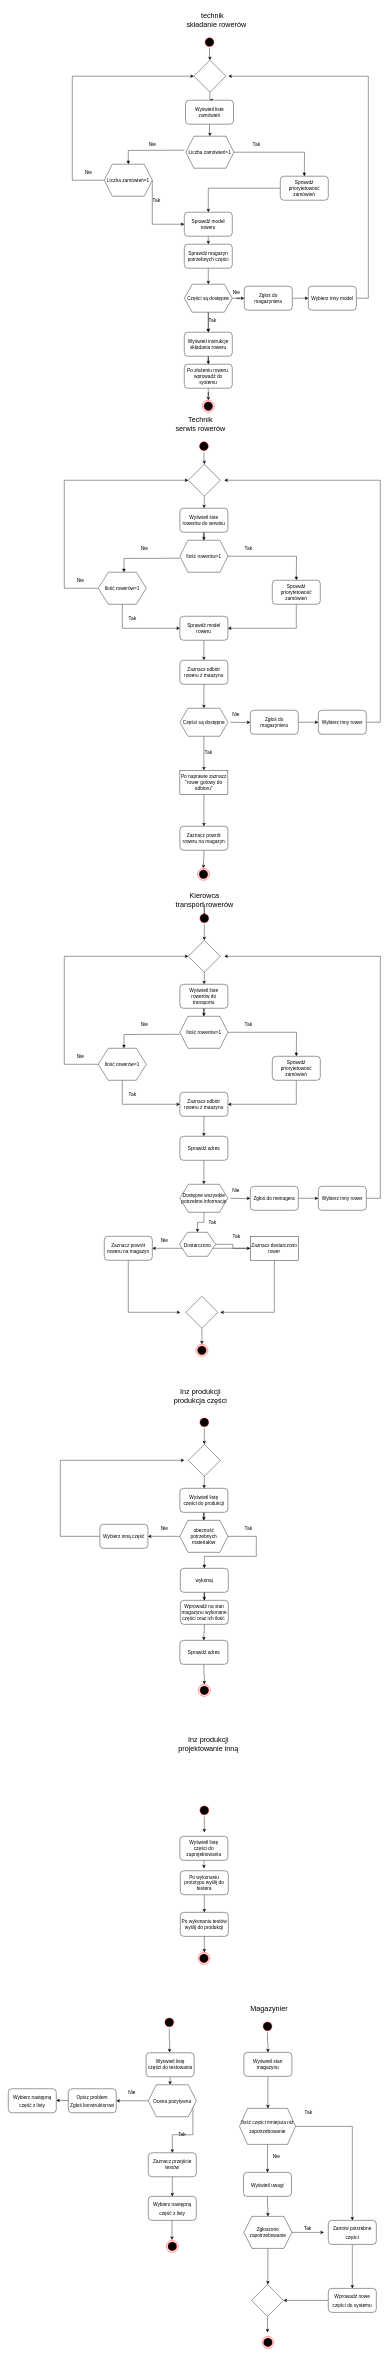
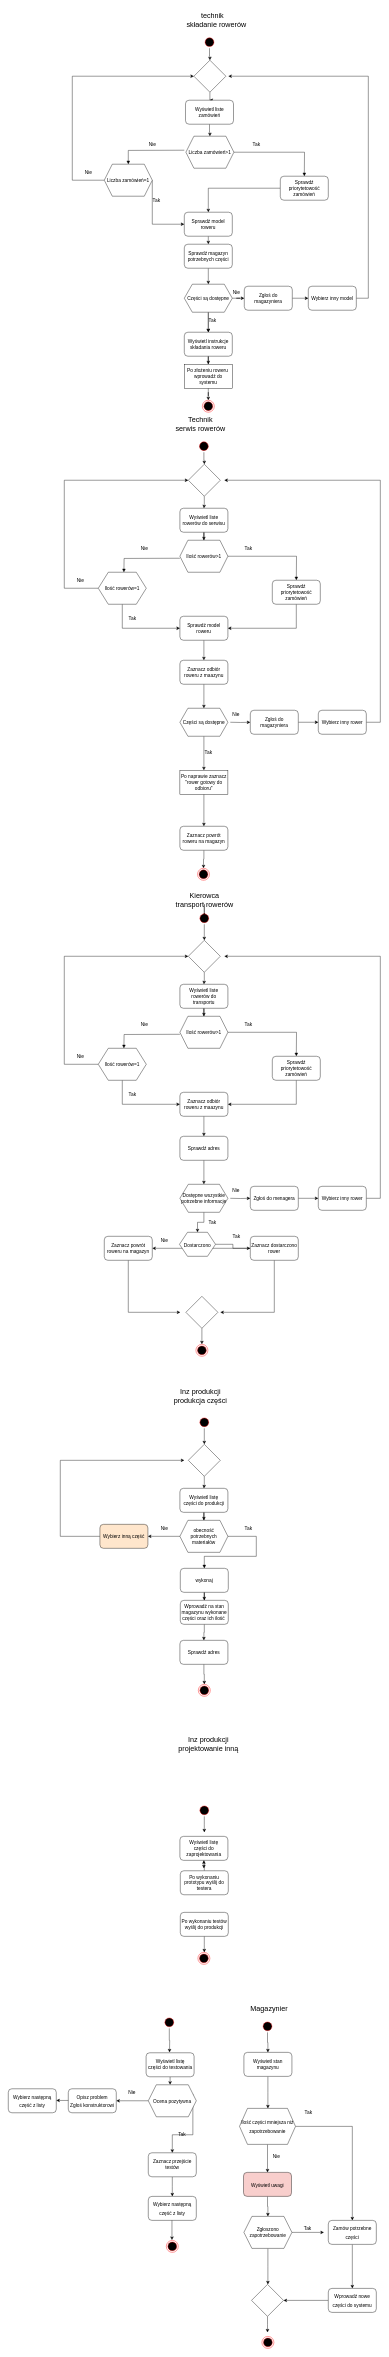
(208, 376) -> (208, 376)
(274, 1248) -> (274, 1248)
(124, 1536) -> (124, 1536)
(204, 1908) -> (204, 1869)
(267, 2184) -> (267, 2184)
